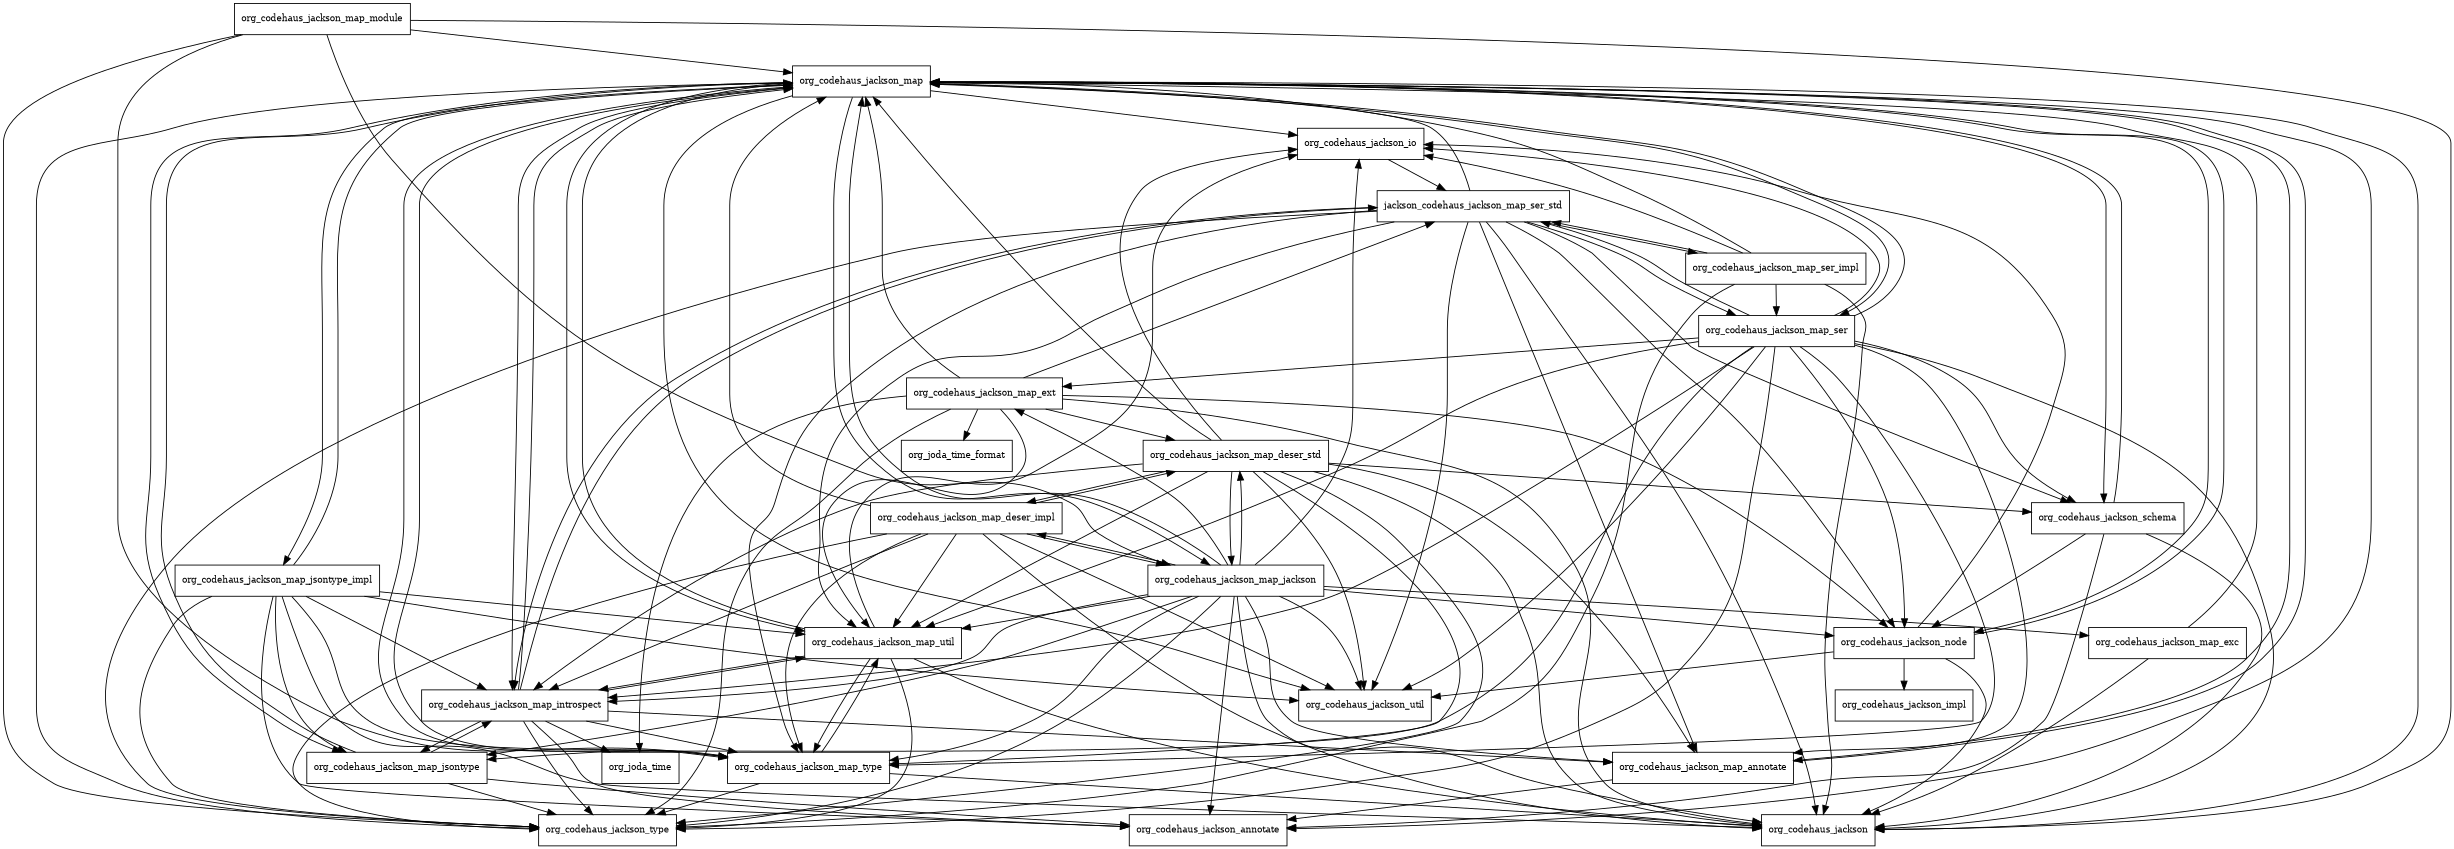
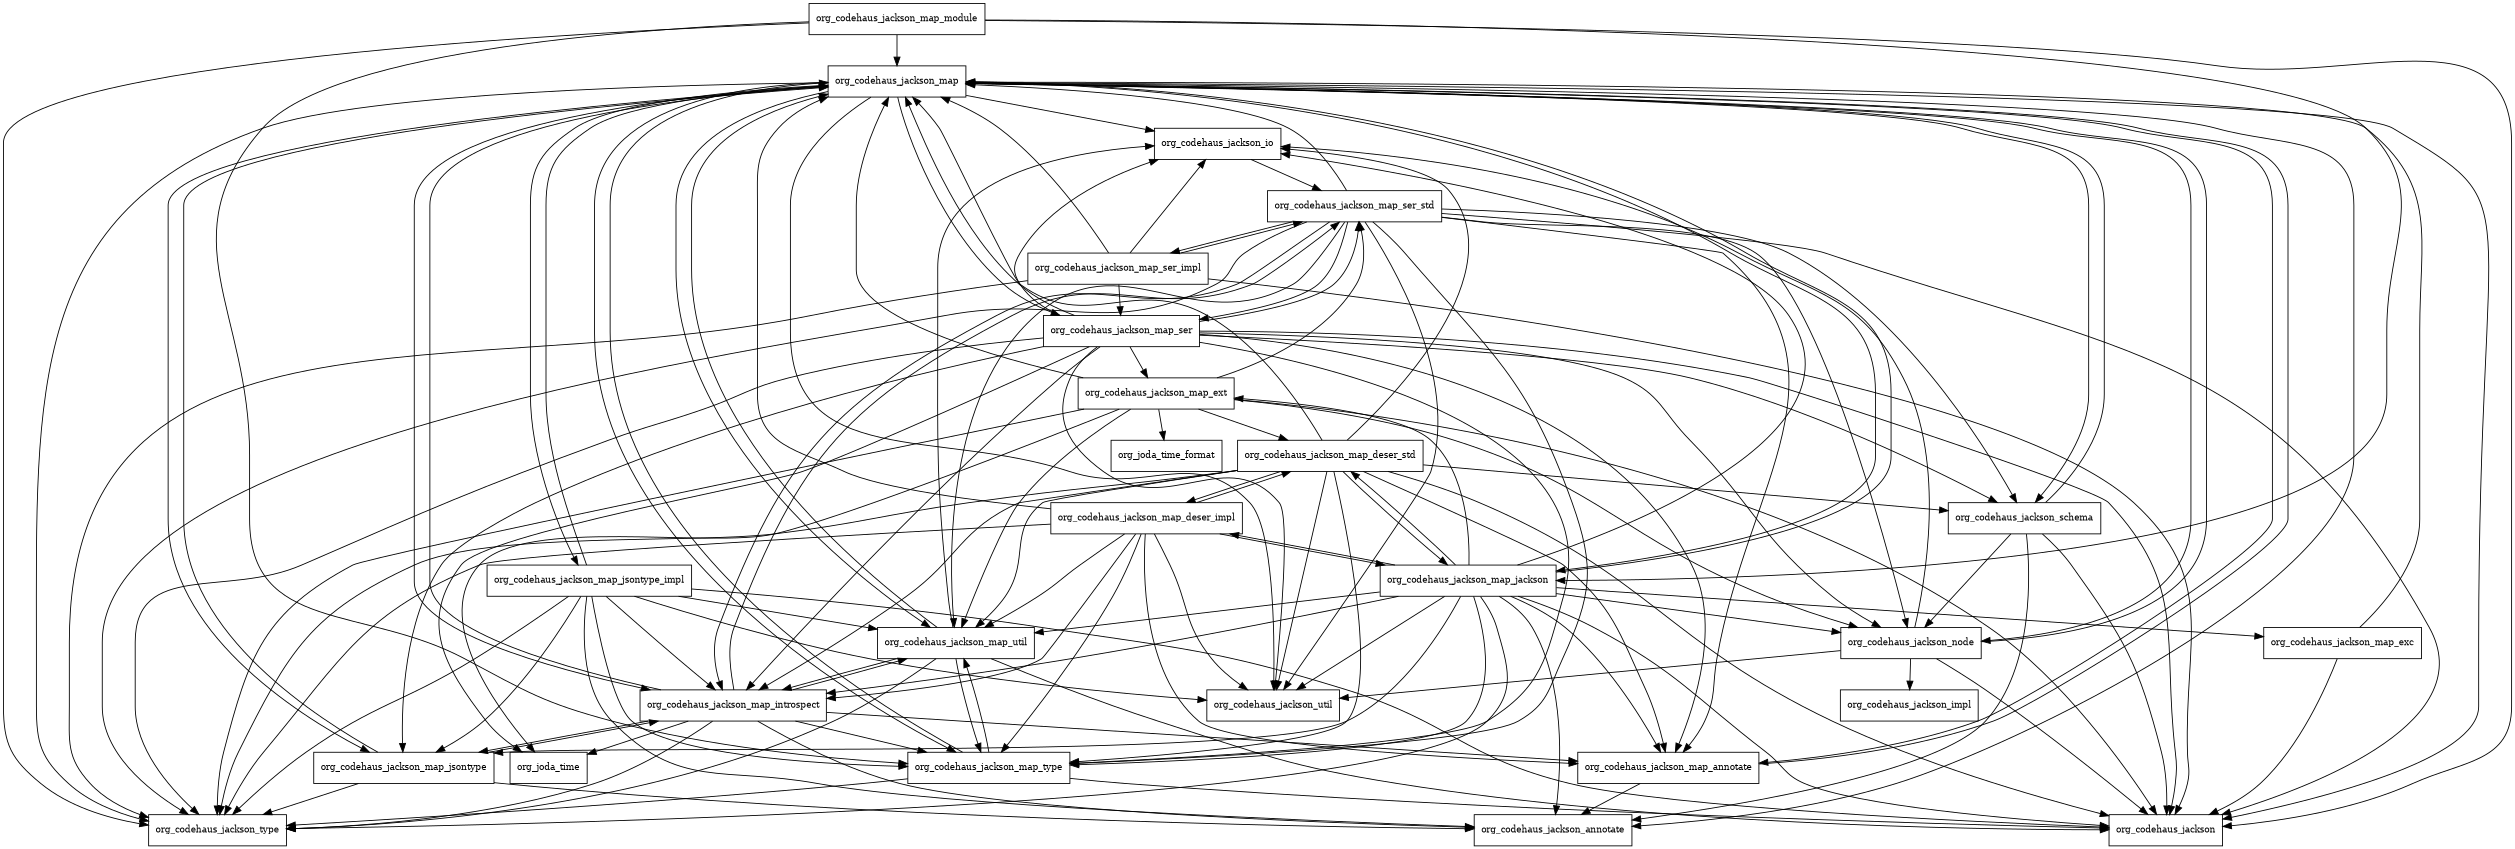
(1473, 206) -> (1355, 206)
(1317, 480) -> (678, 500)
(1358, 764) -> (1226, 731)
